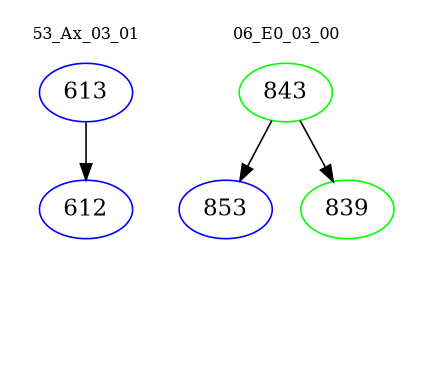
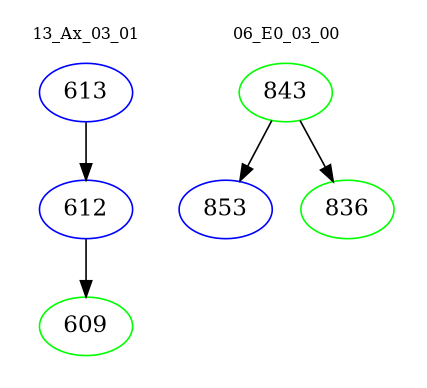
(86, 35) -> (86, 35)
(347, 209) -> (347, 209)
none -> (86, 326)
